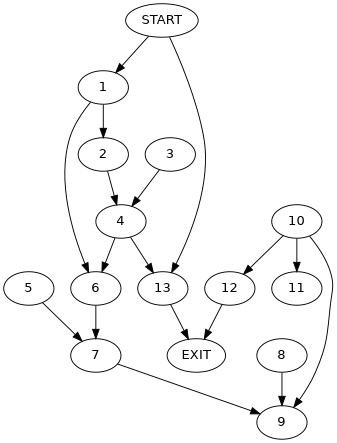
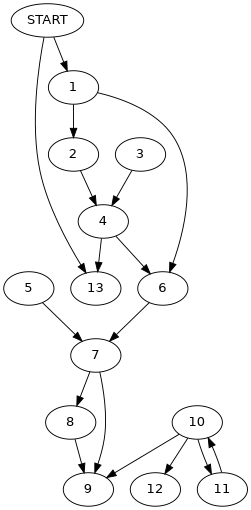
(196, 355) -> none
none -> (85, 384)
none -> (217, 459)
